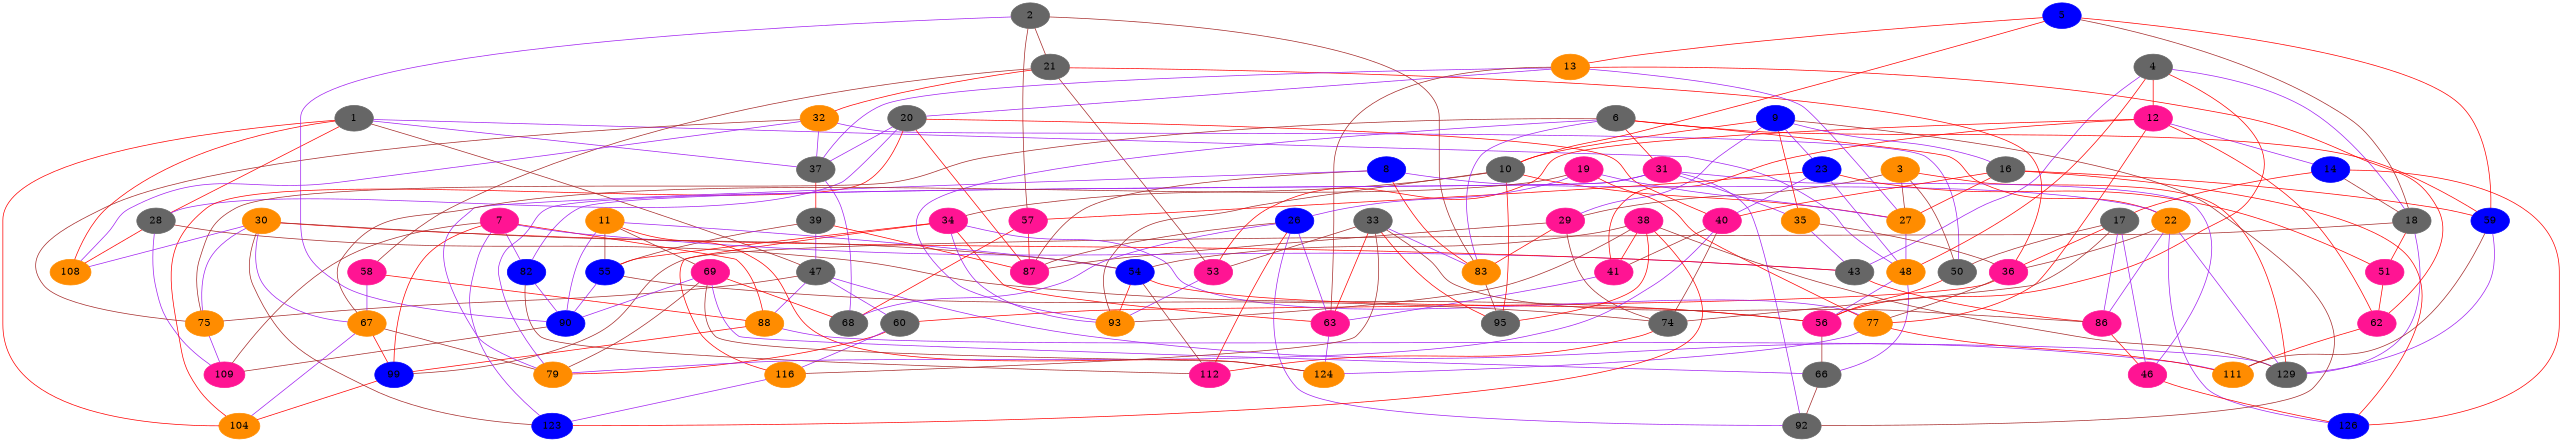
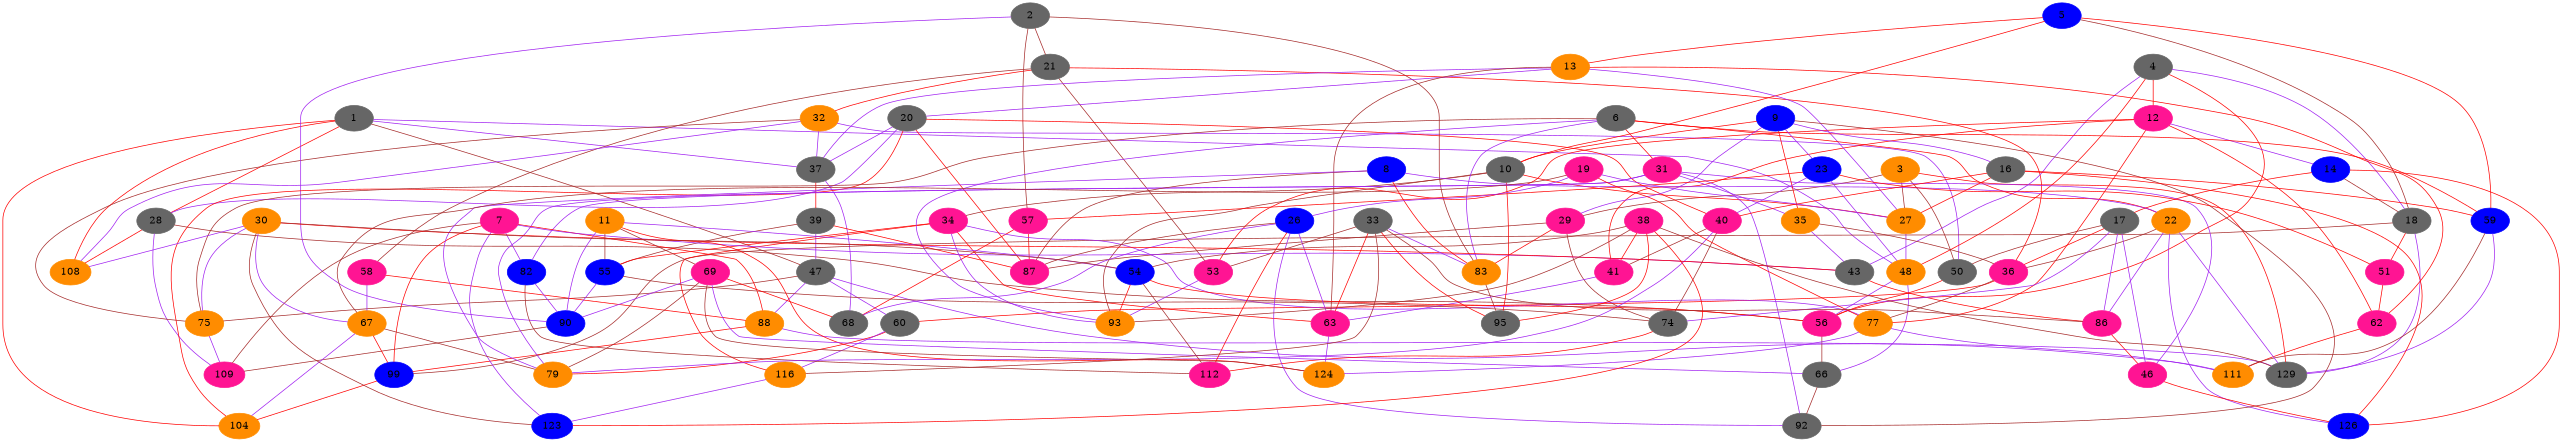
(1984, 291) -> (1984, 291)
(2053, 349) -> (2053, 349)
